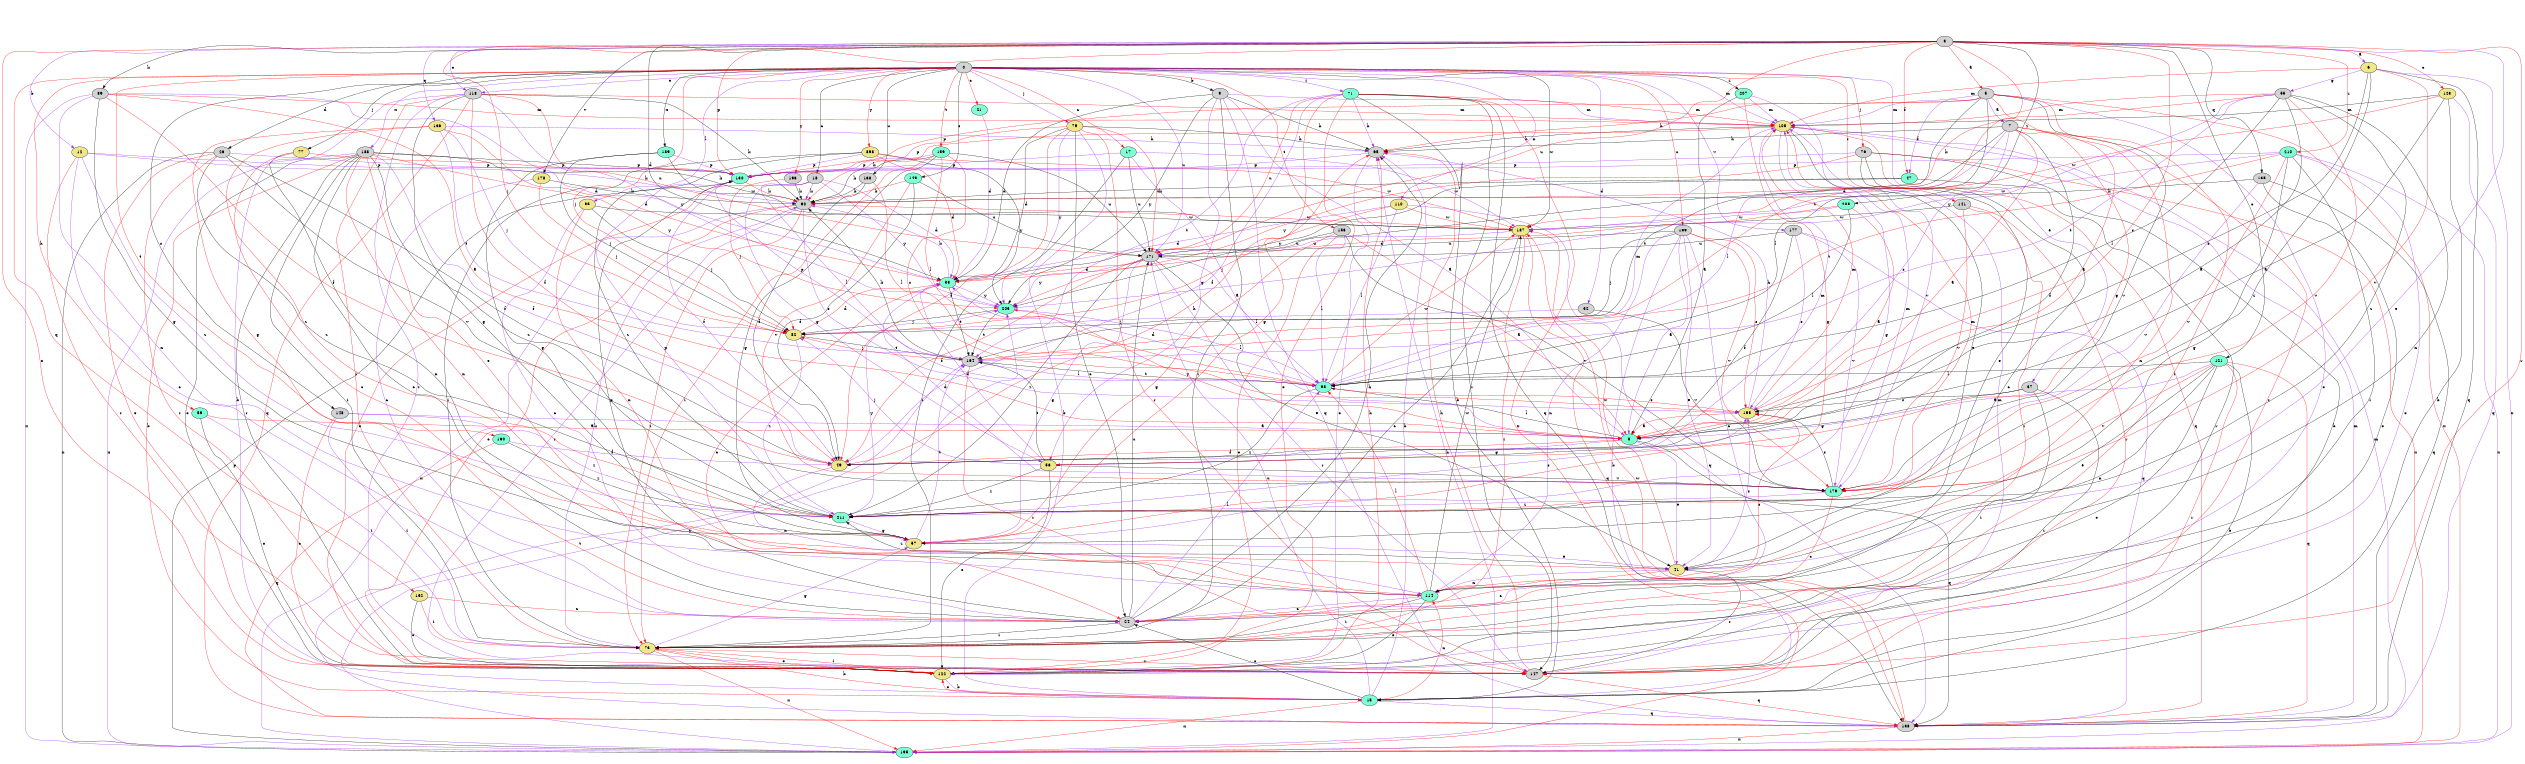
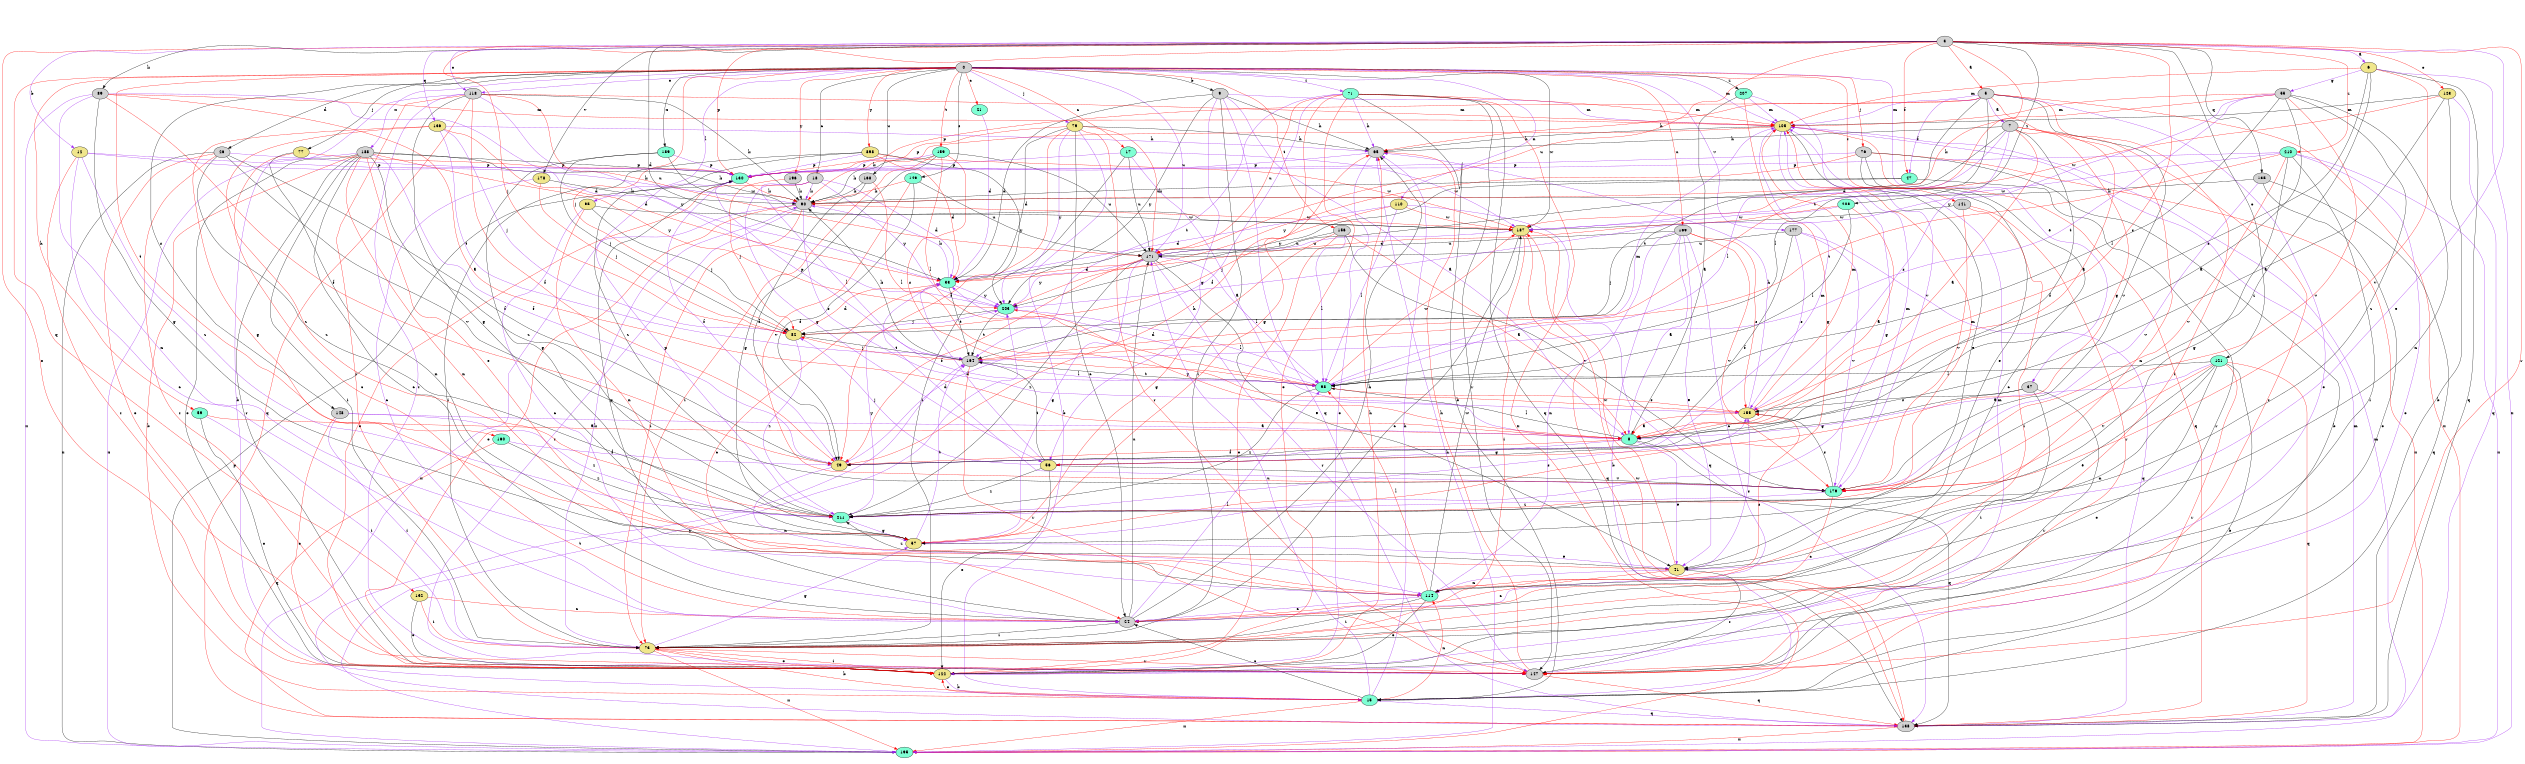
(1586, 309) -> none
